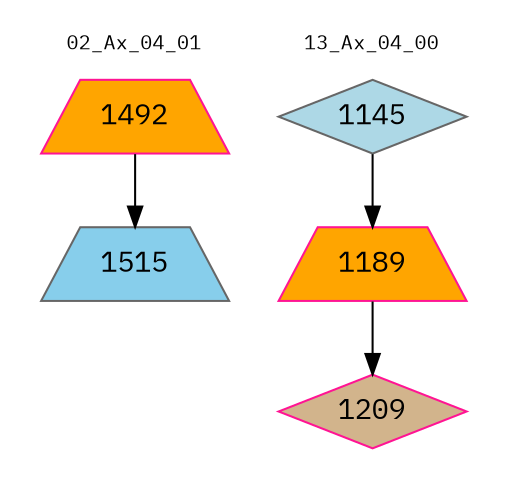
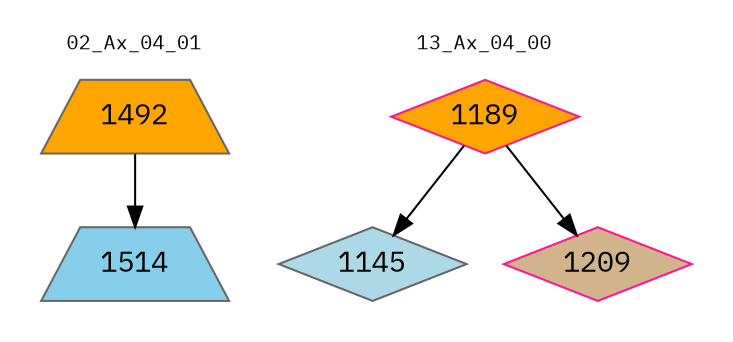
(135, 117) -> (135, 117)
(373, 180) -> (435, 182)
(135, 264) -> (135, 264)
(373, 264) -> (485, 117)
